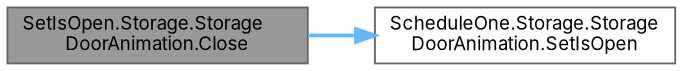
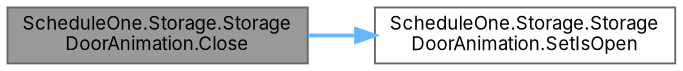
(158, 35) -> (158, 35)
